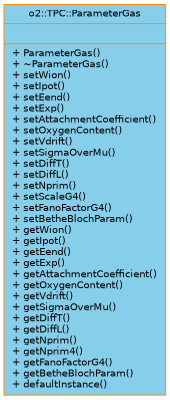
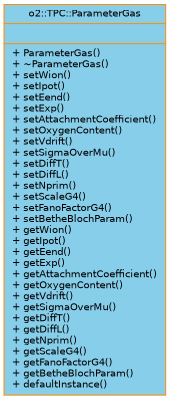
(48, 351) -> (50, 351)
